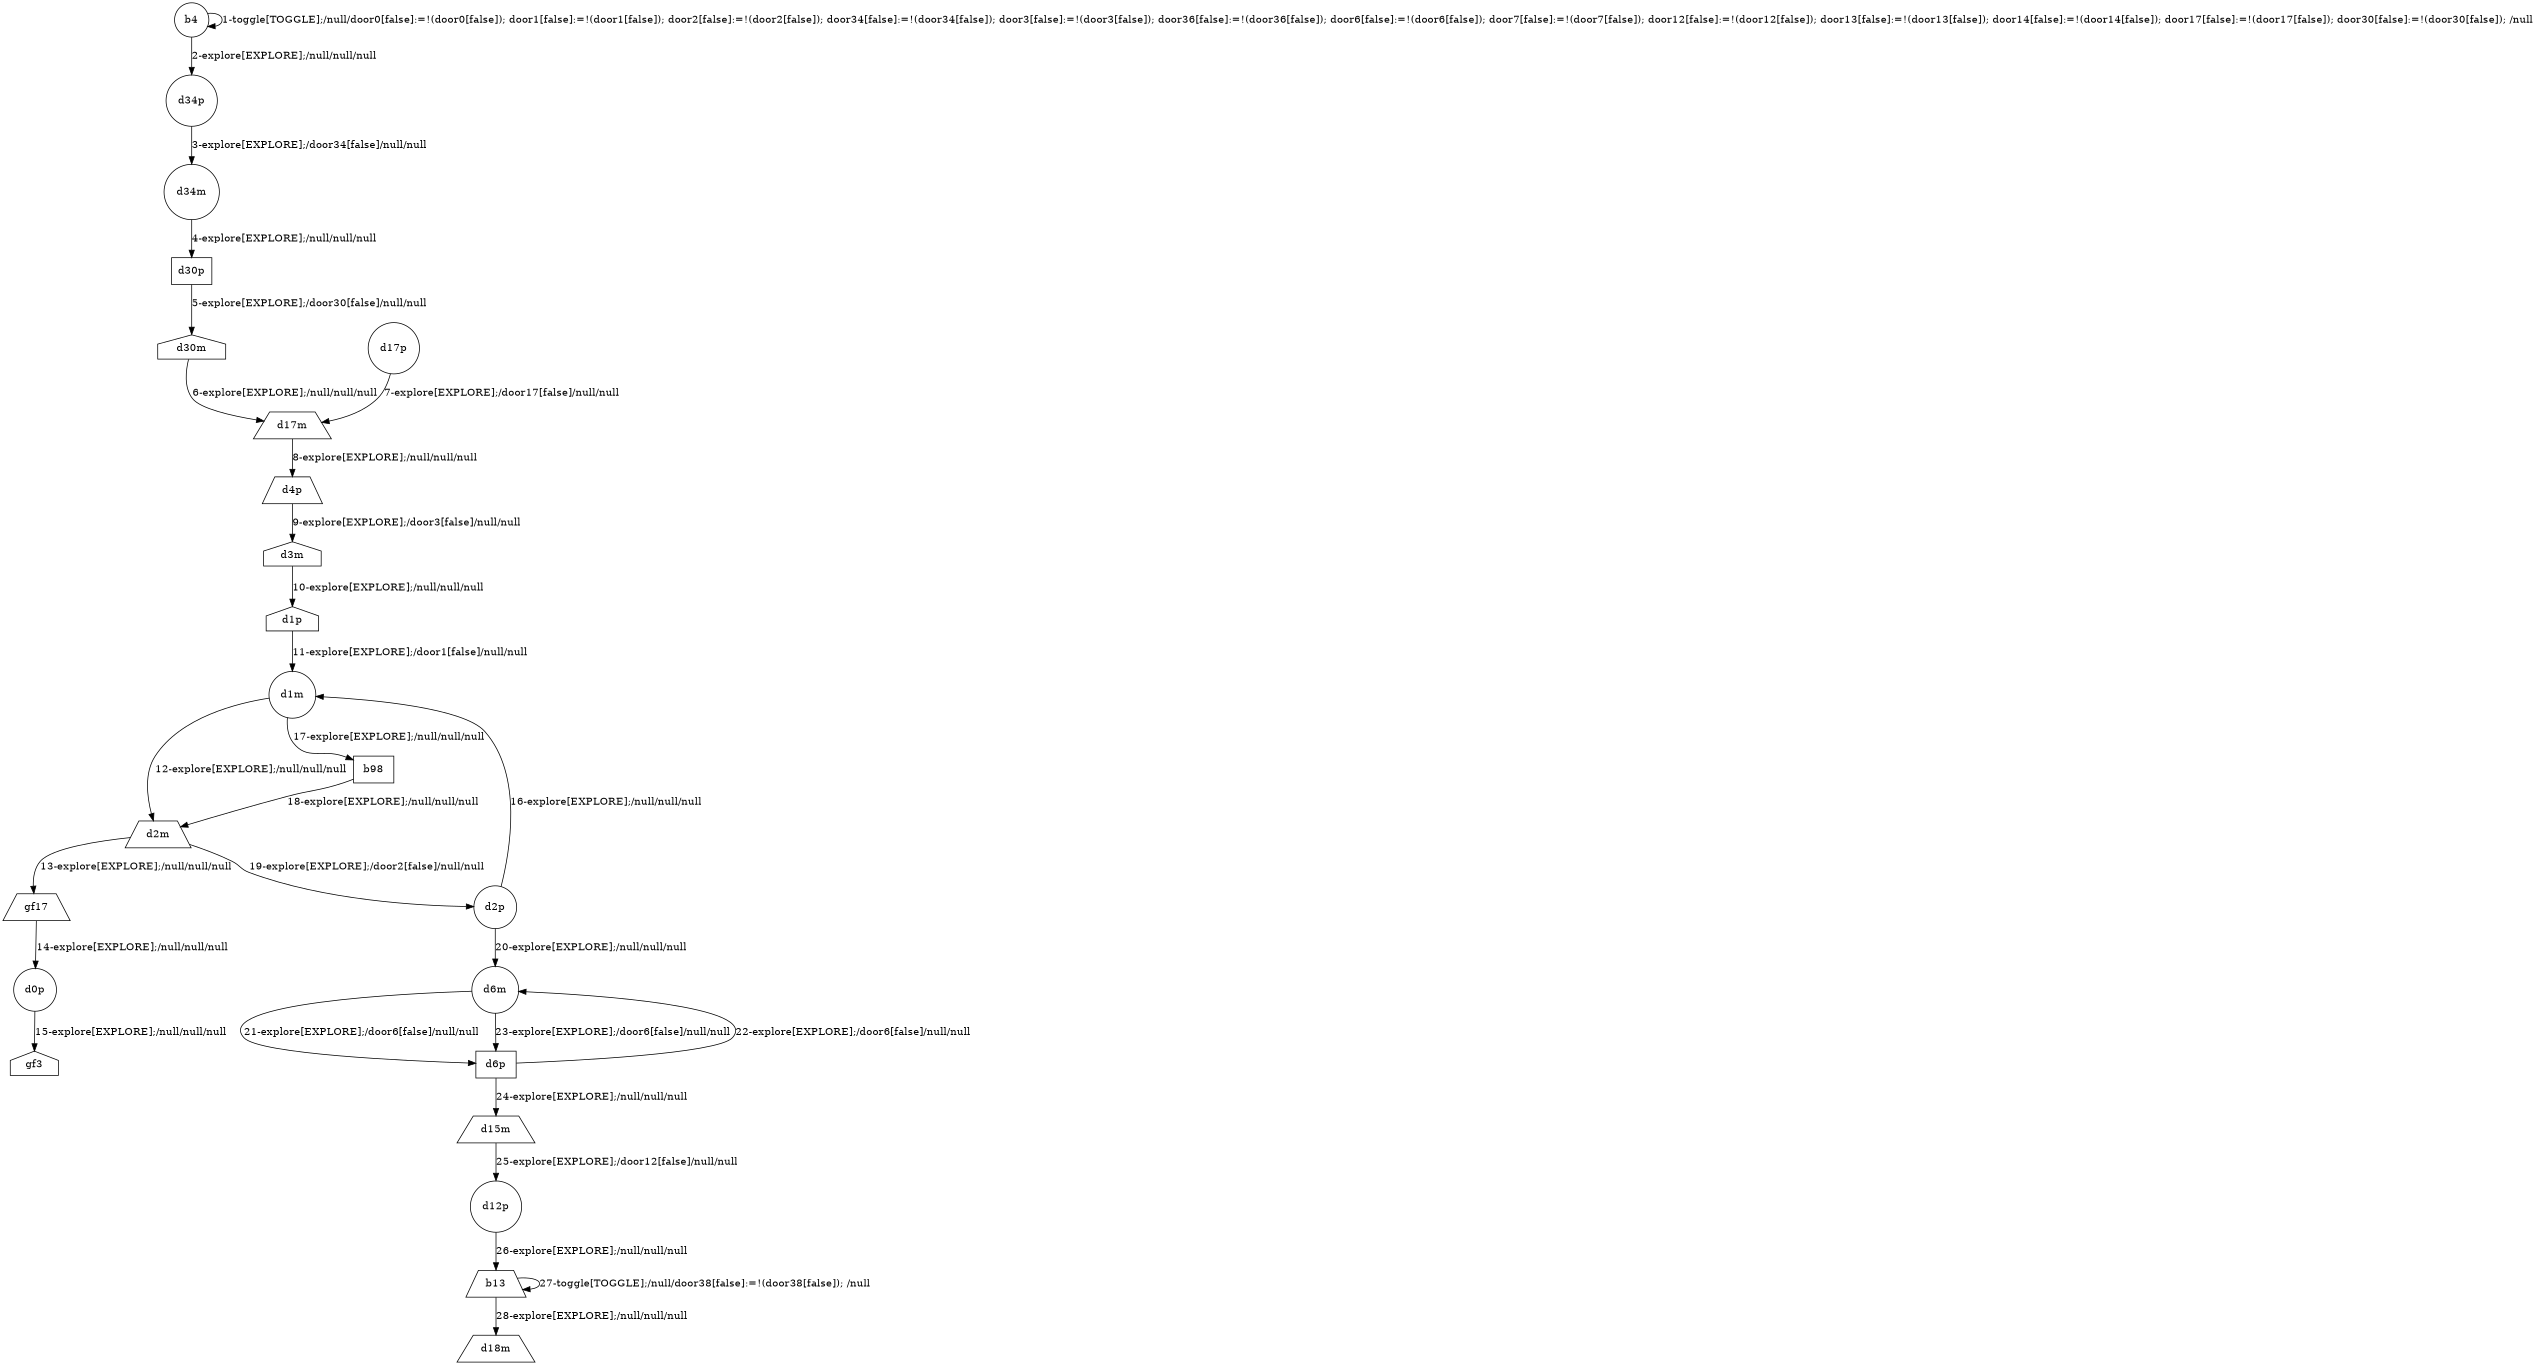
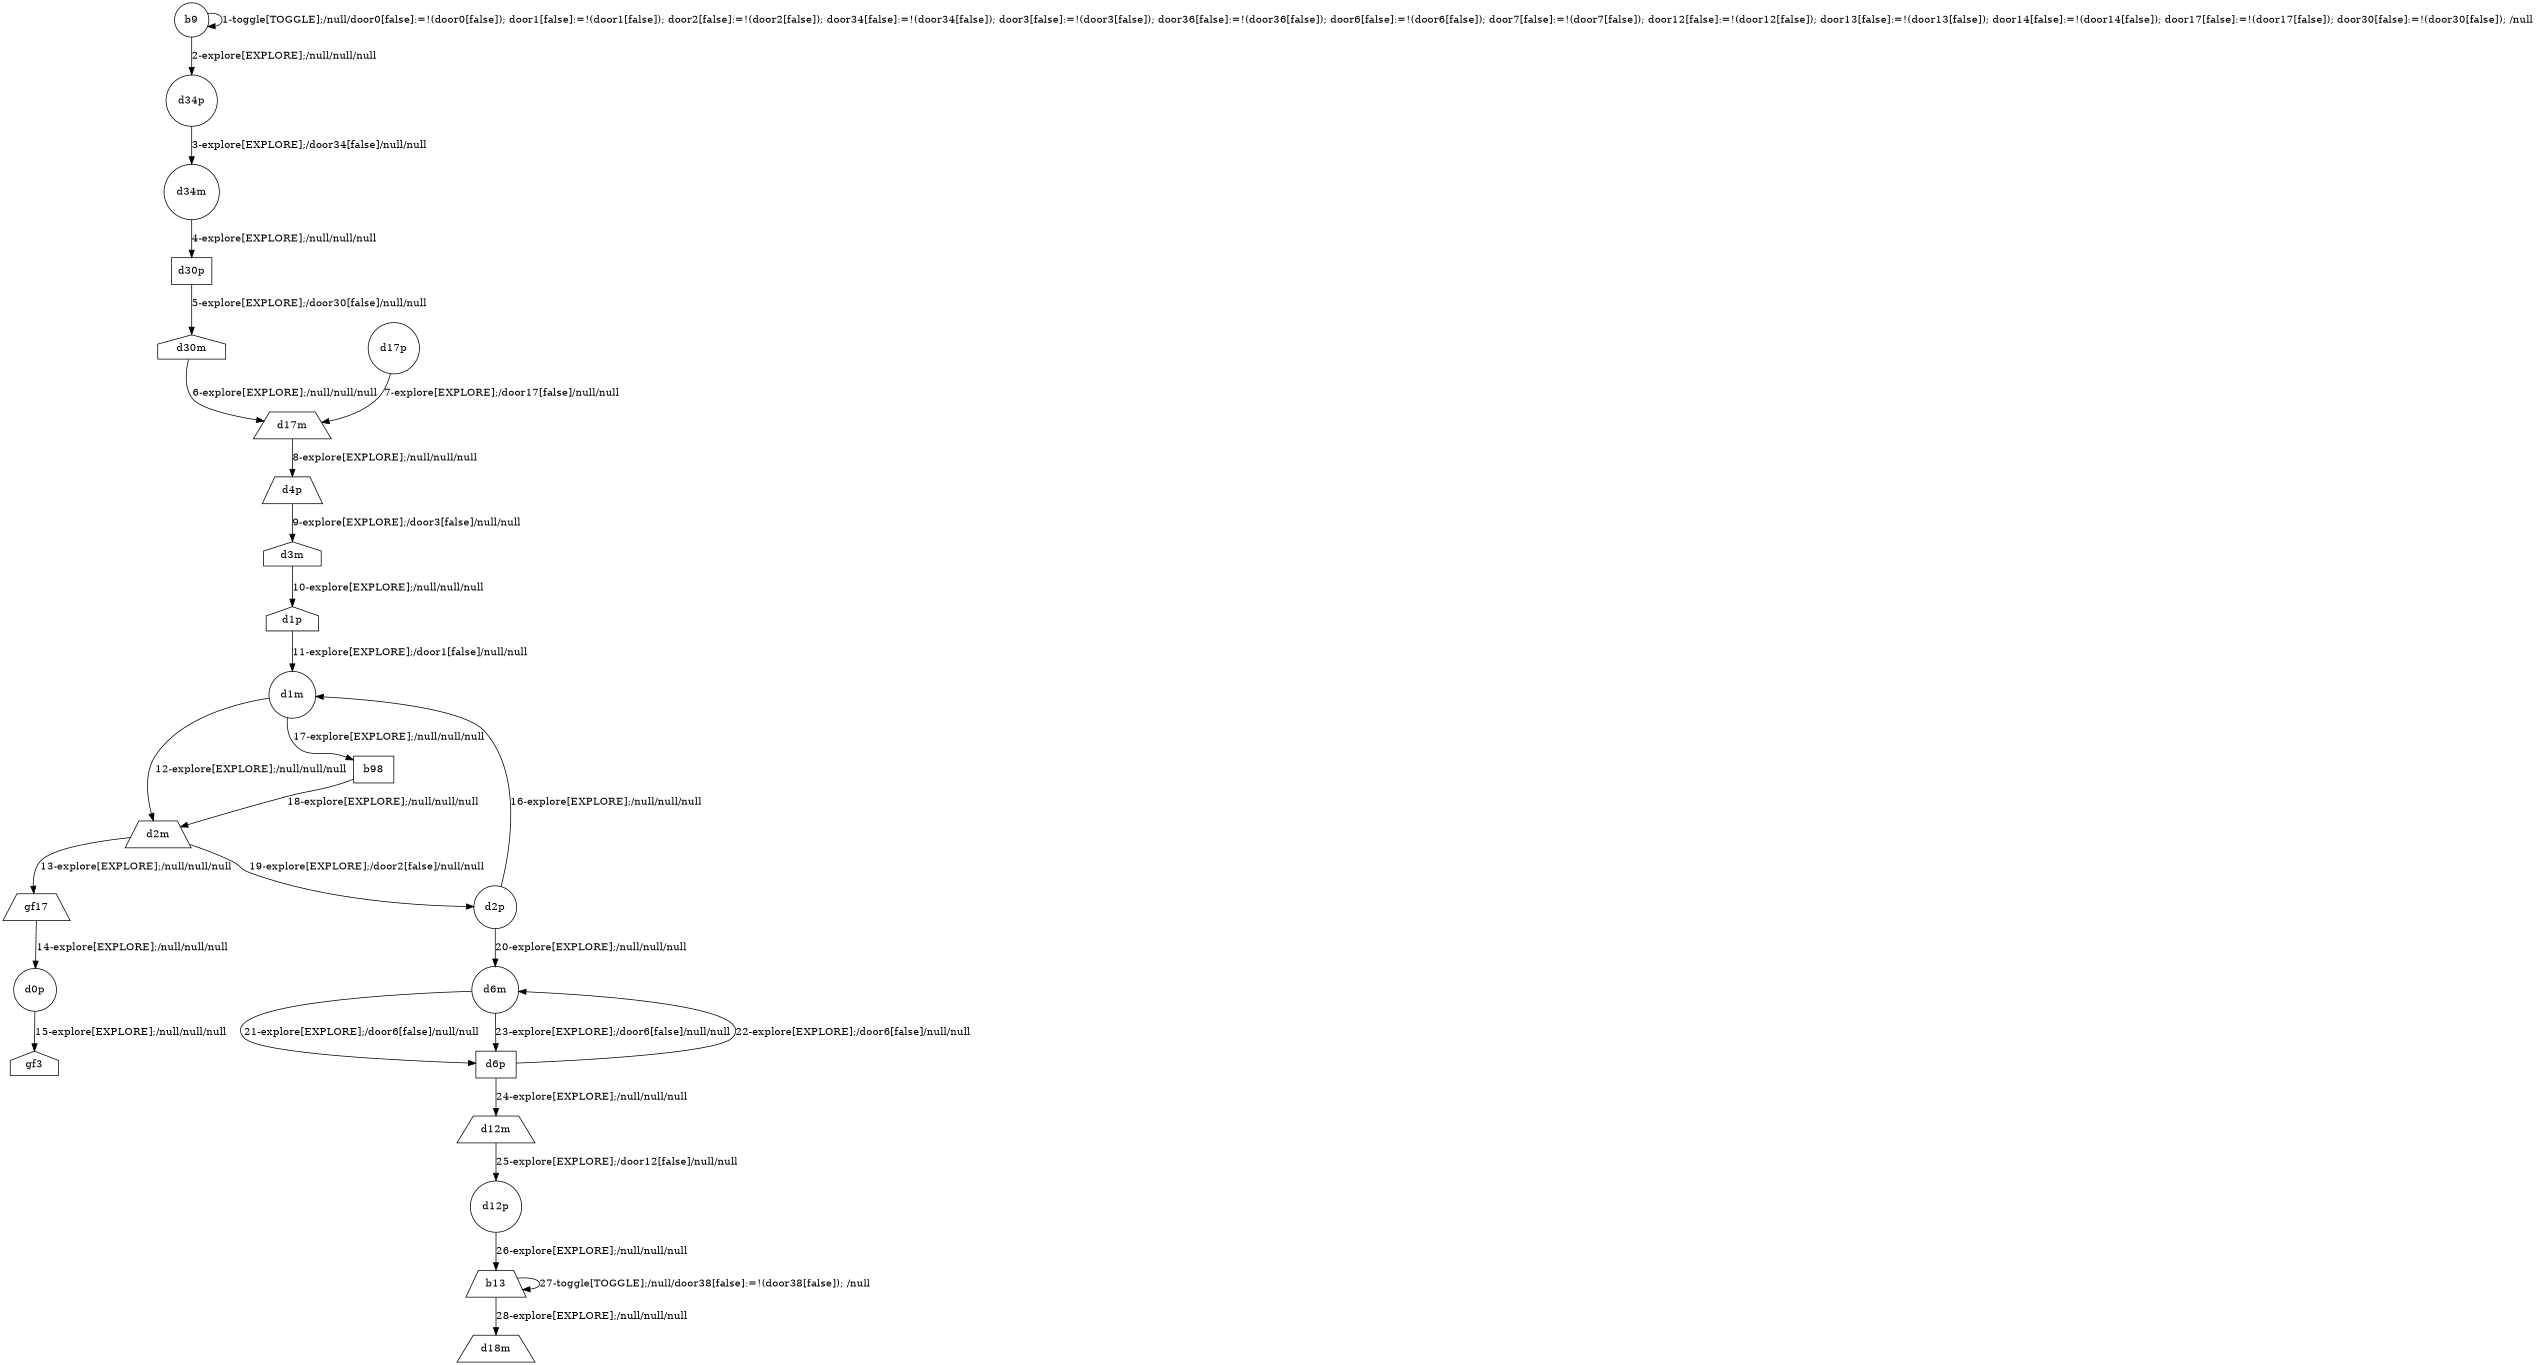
(192, 20) -> (192, 20)
(496, 1129) -> (496, 1129)
